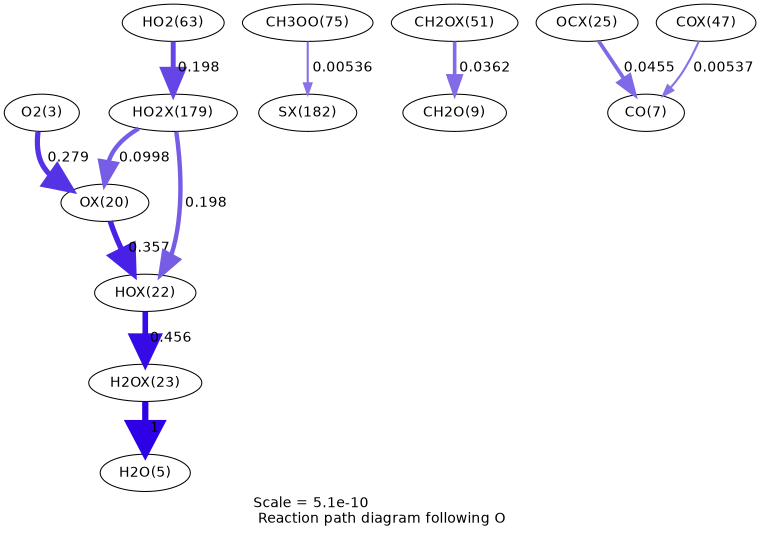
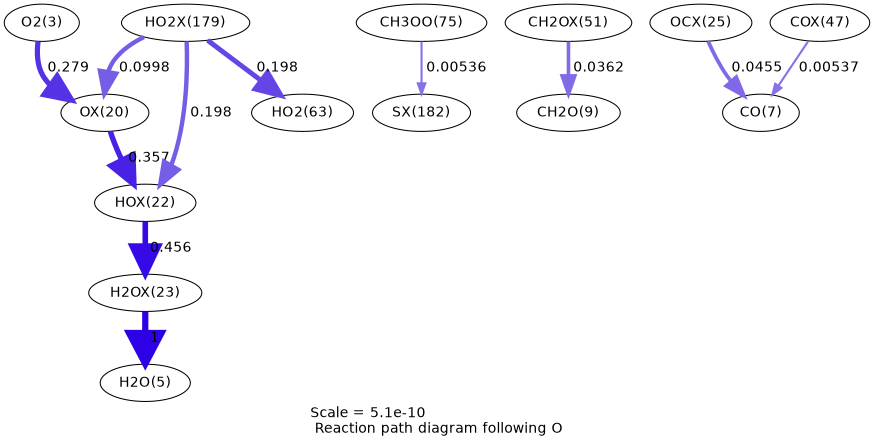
(173, 55) -> (234, 60)
